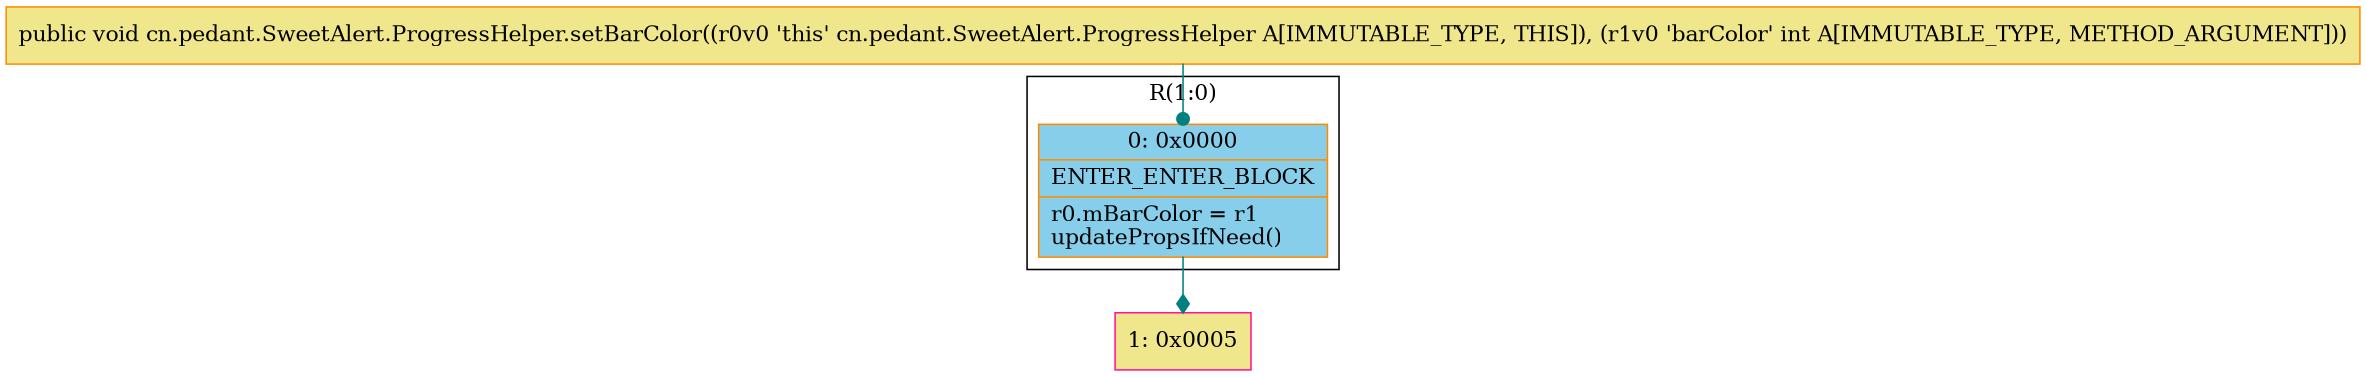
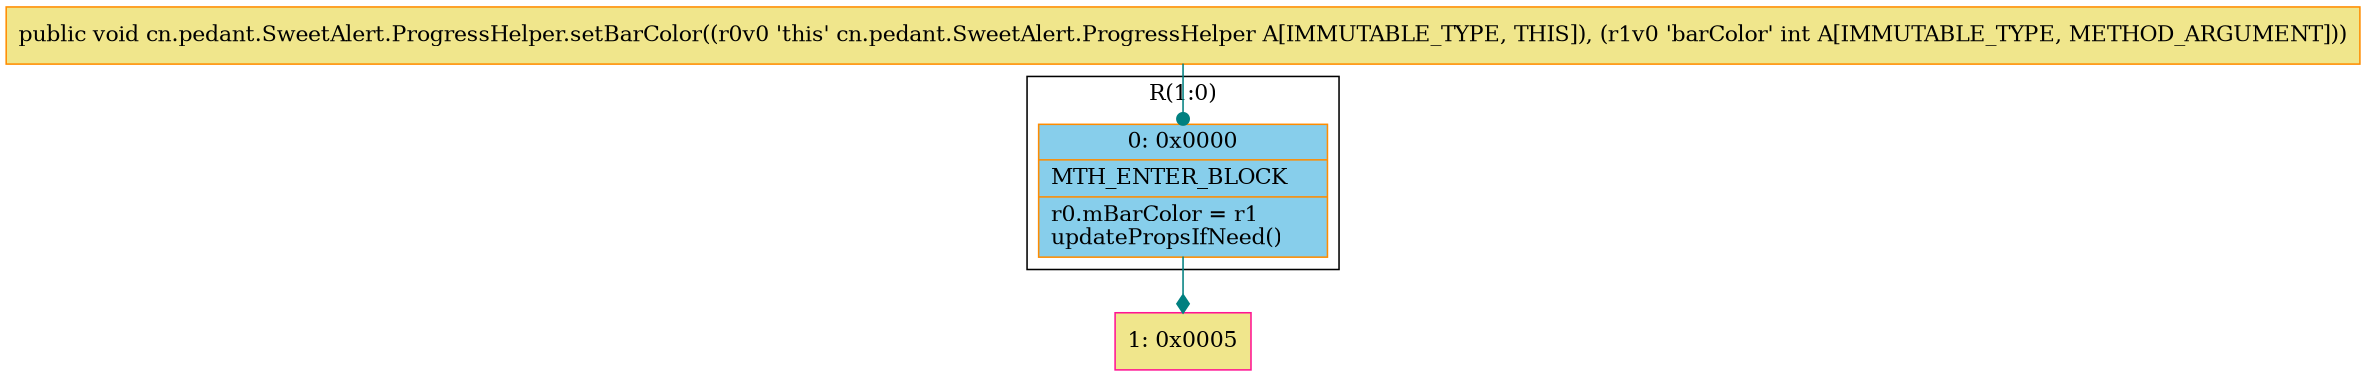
(1183, 178) -> (1170, 178)
